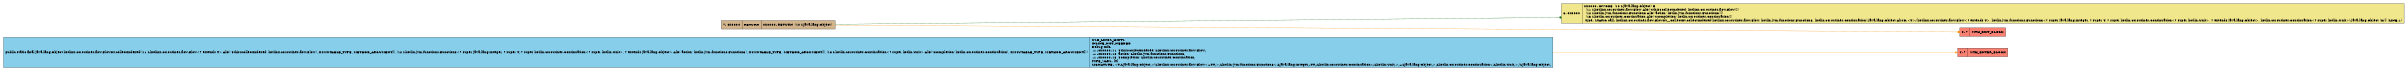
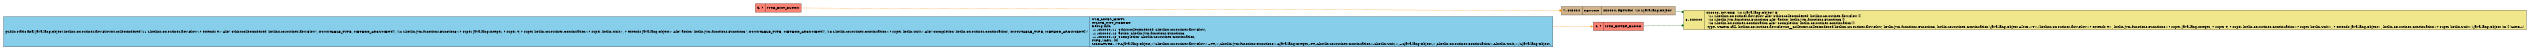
none -> (1663, 26)
(1396, 29) -> (1180, 9)
